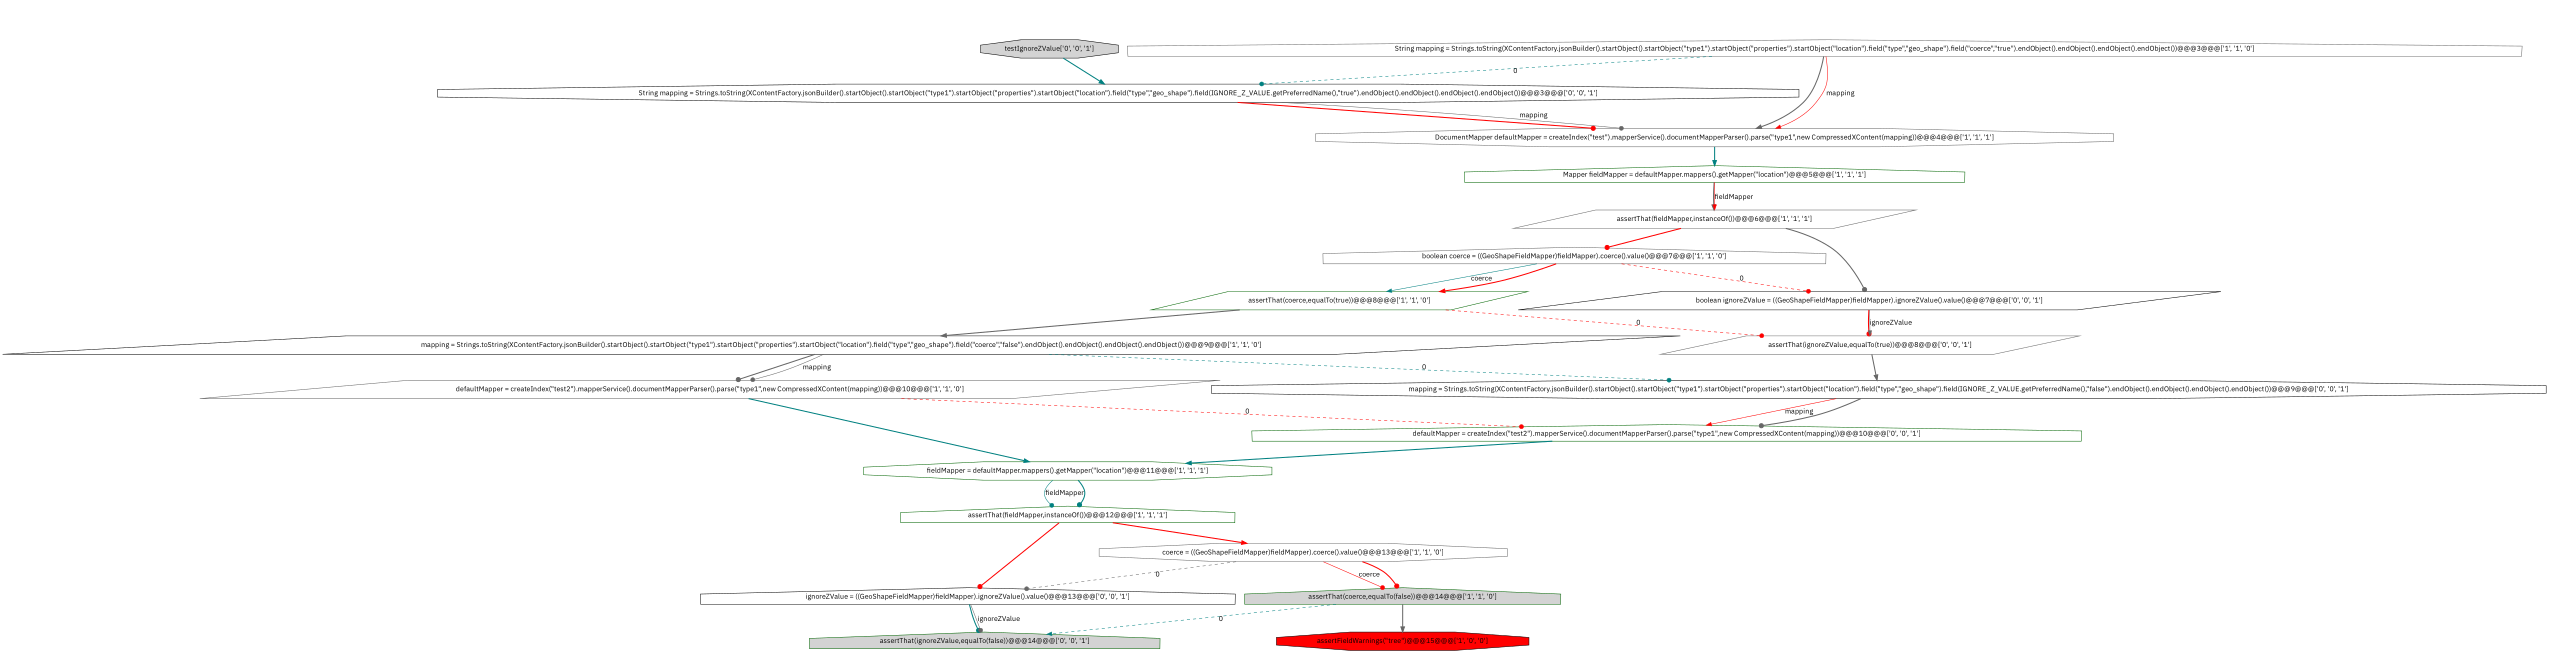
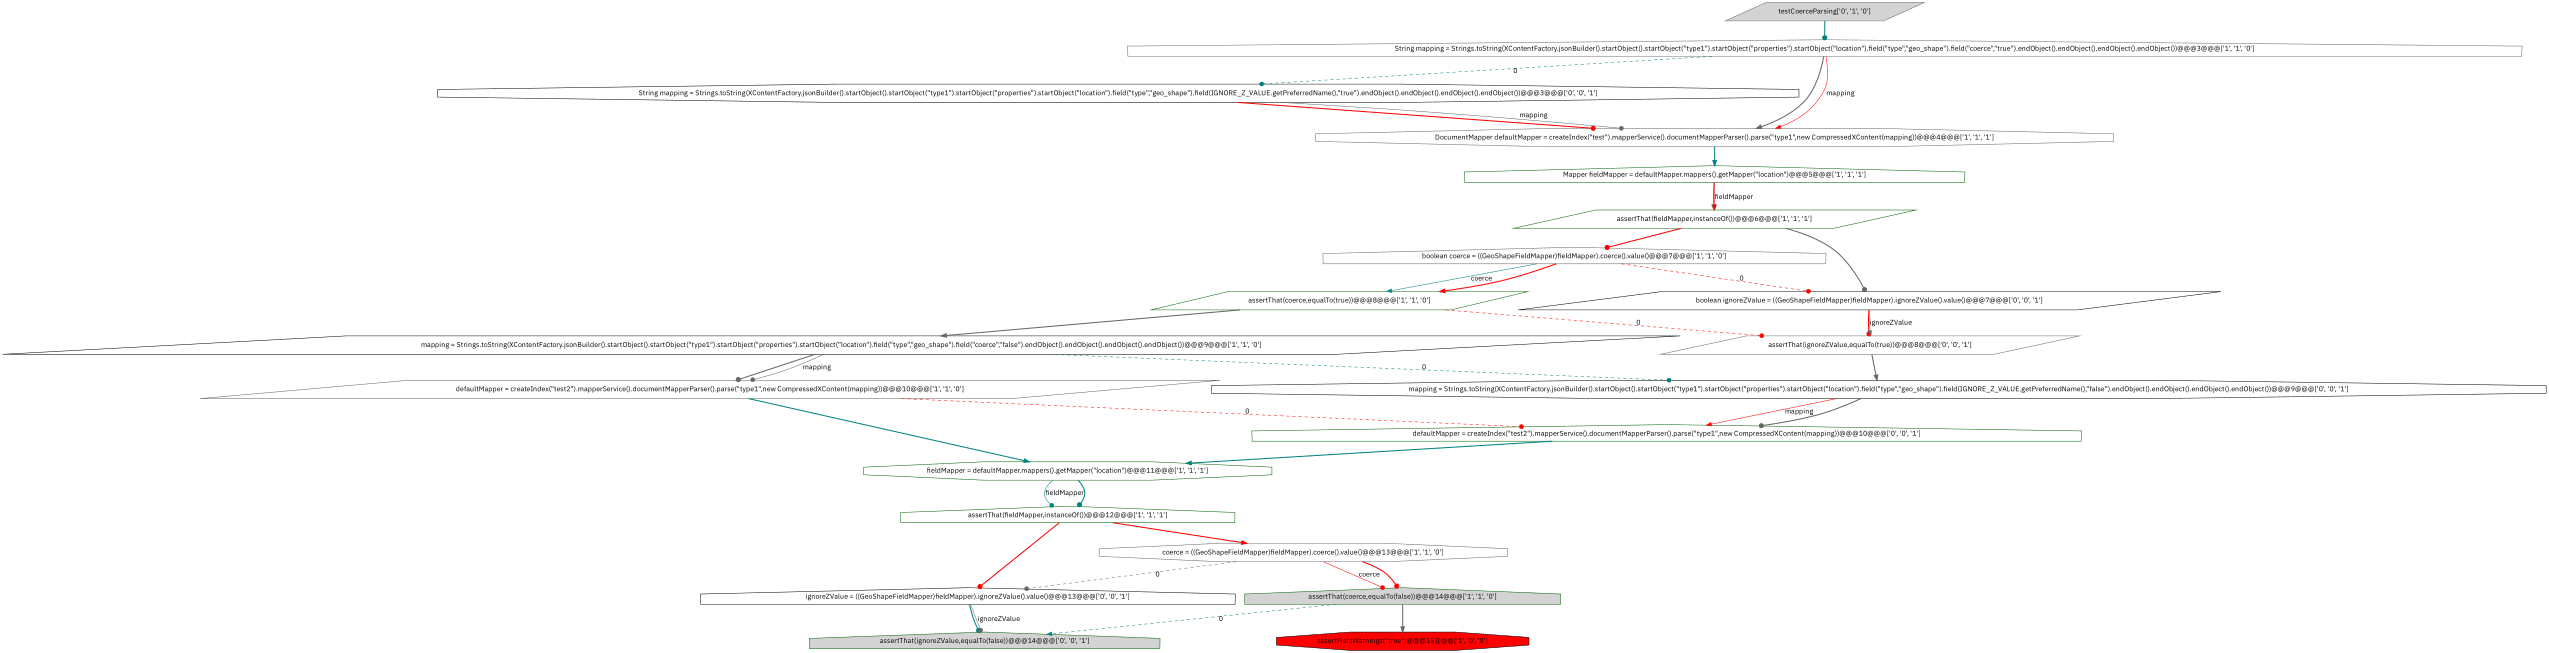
none -> (1825, 12)
(1049, 49) -> none
(1715, 219) -> (1715, 219)
